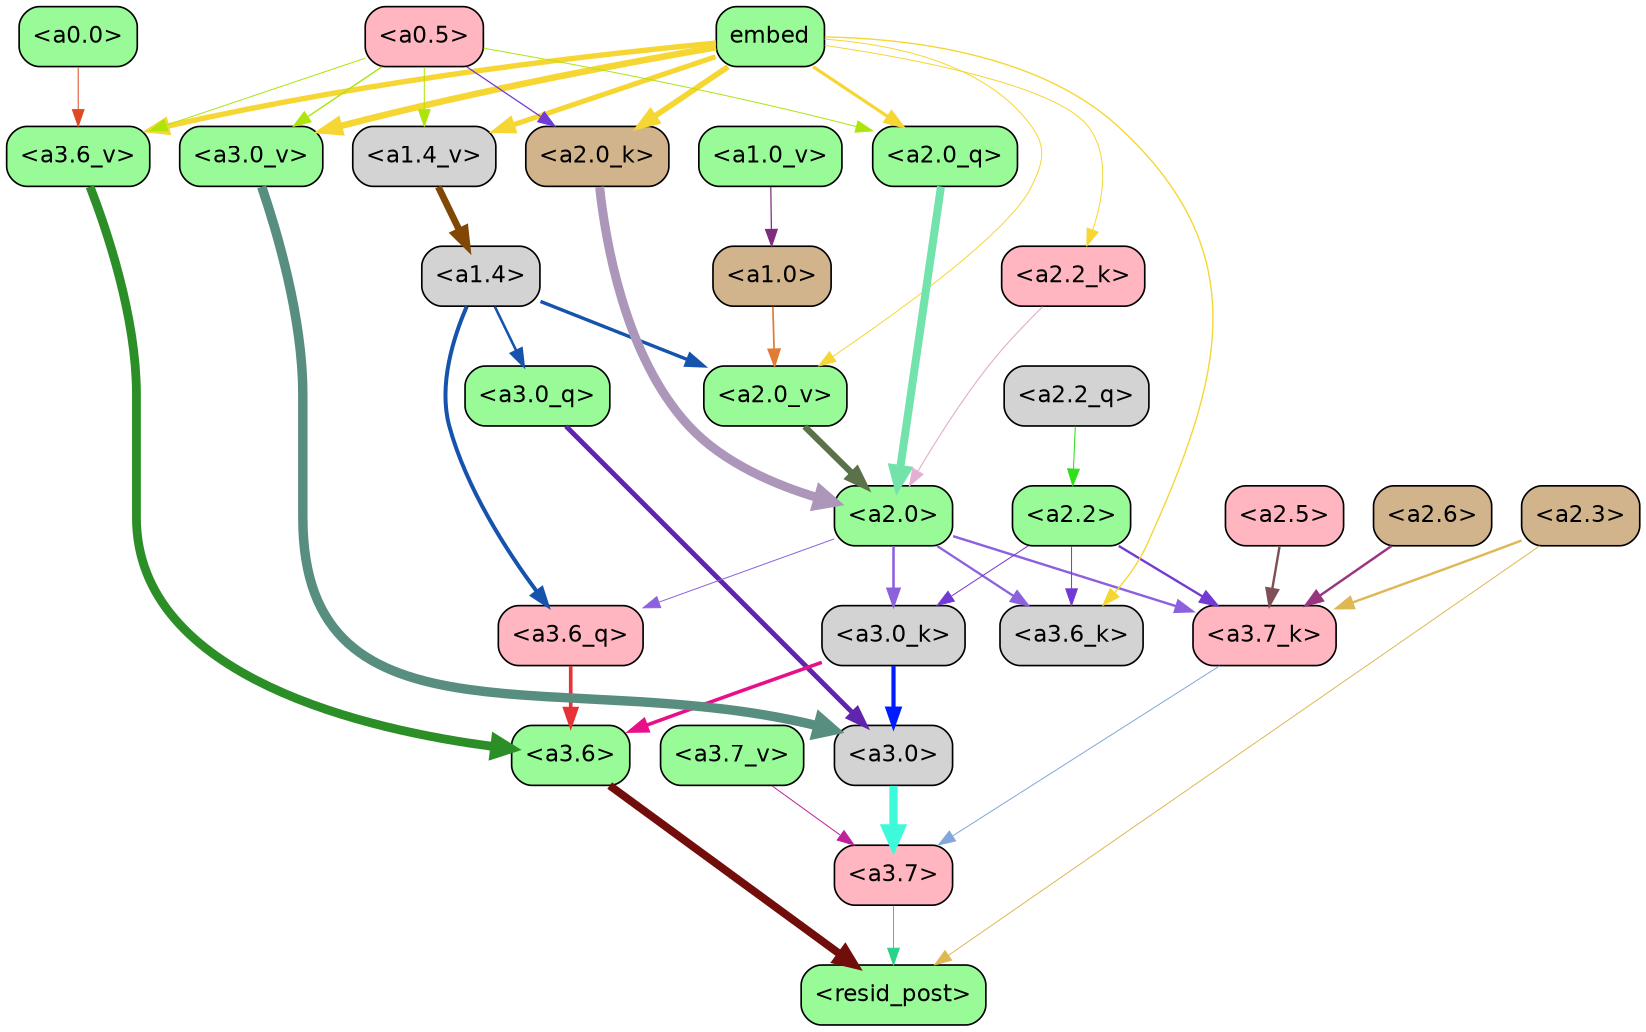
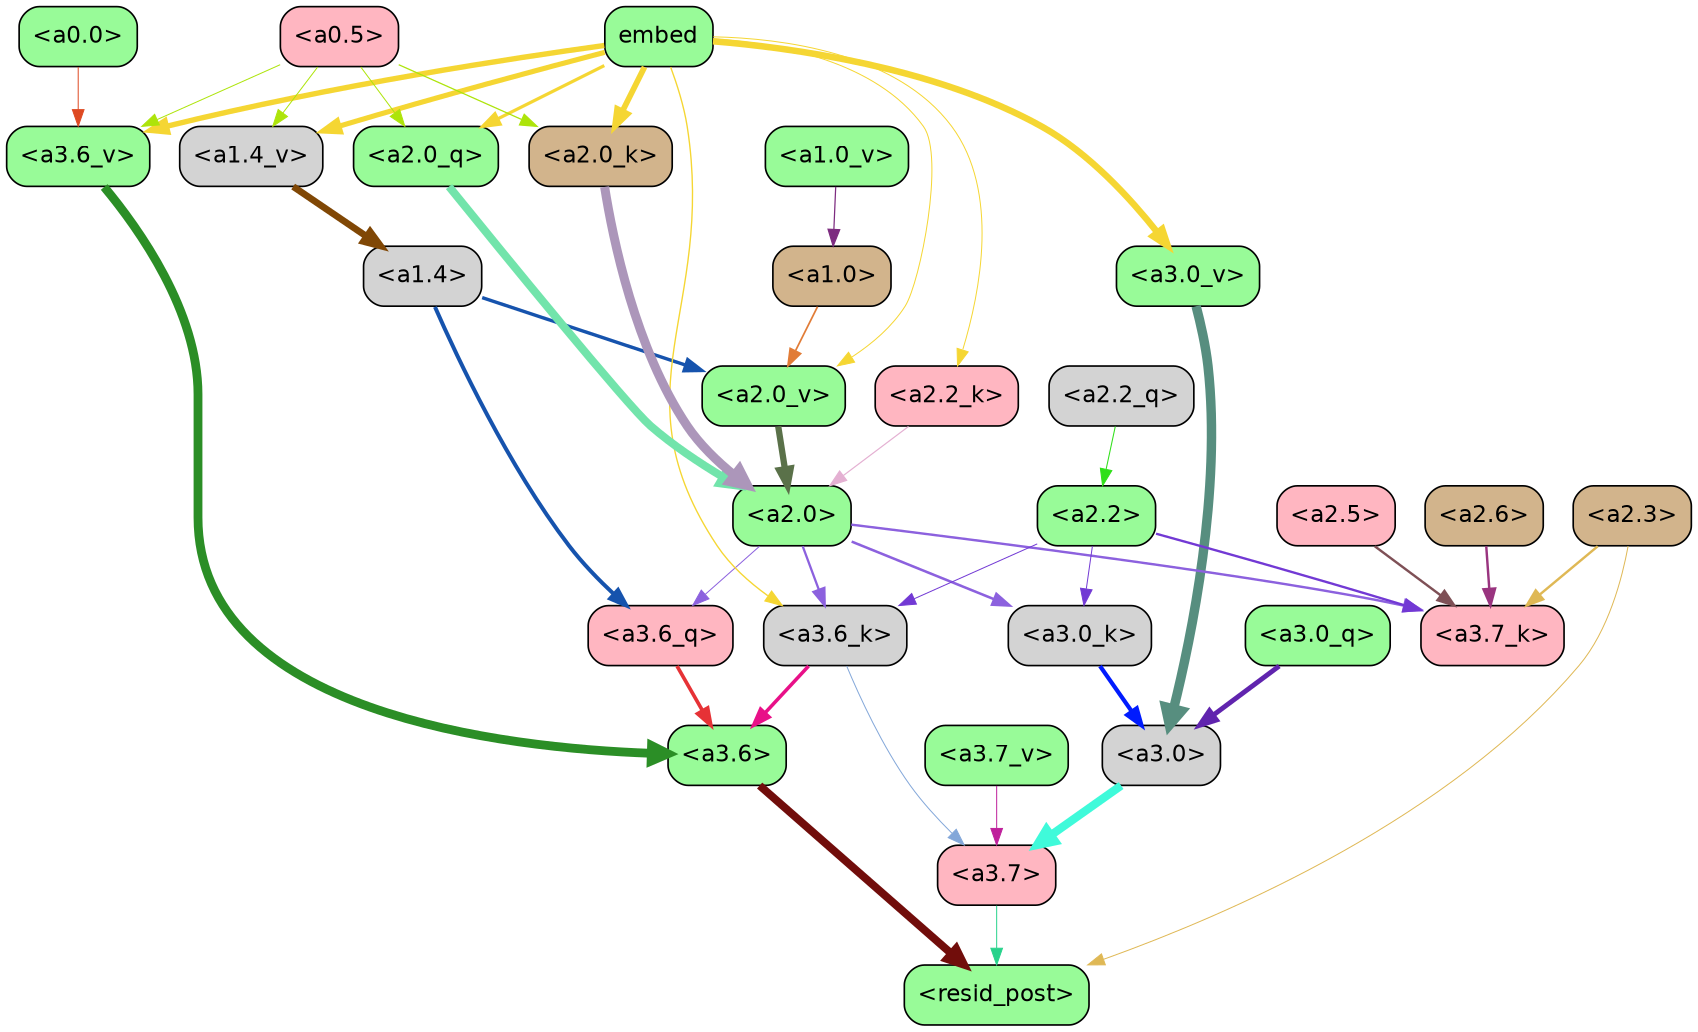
(345, 92) -> none
(513, 98) -> (476, 99)
(506, 329) -> none
(734, 694) -> (787, 689)
(1086, 751) -> (891, 755)
